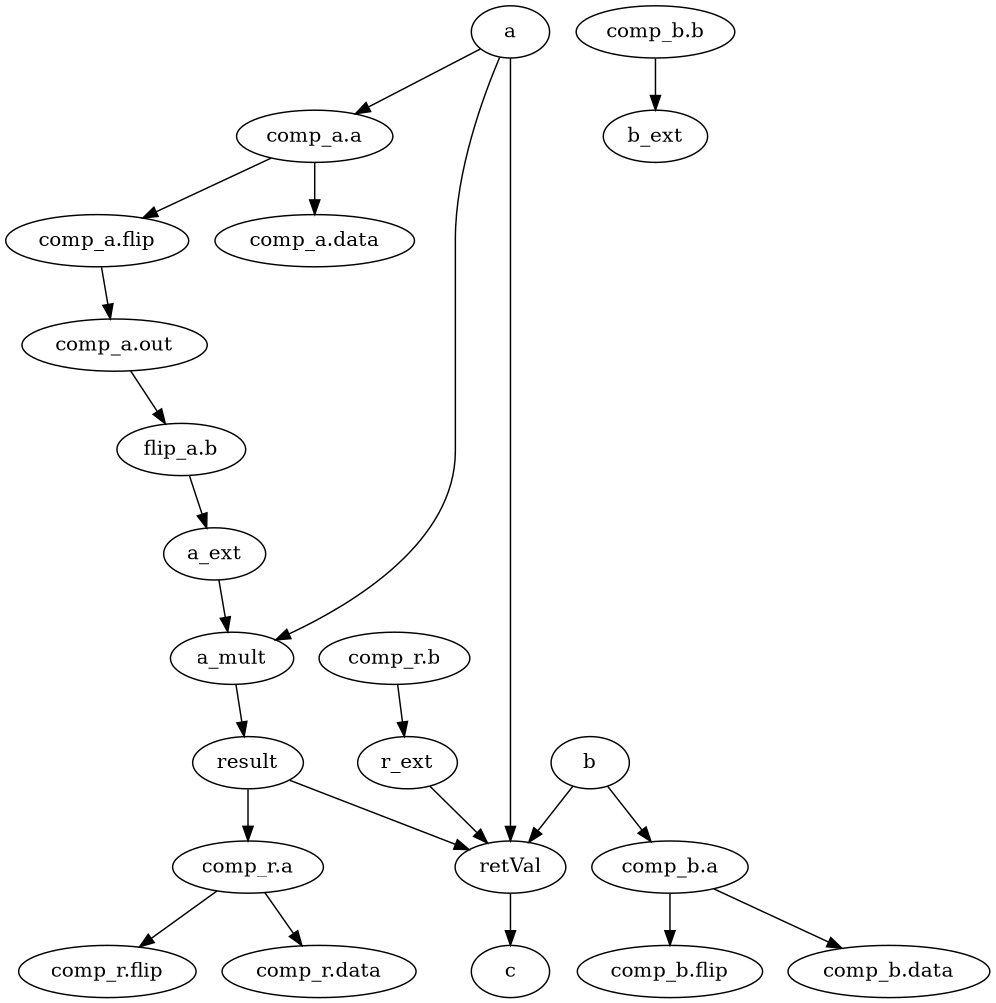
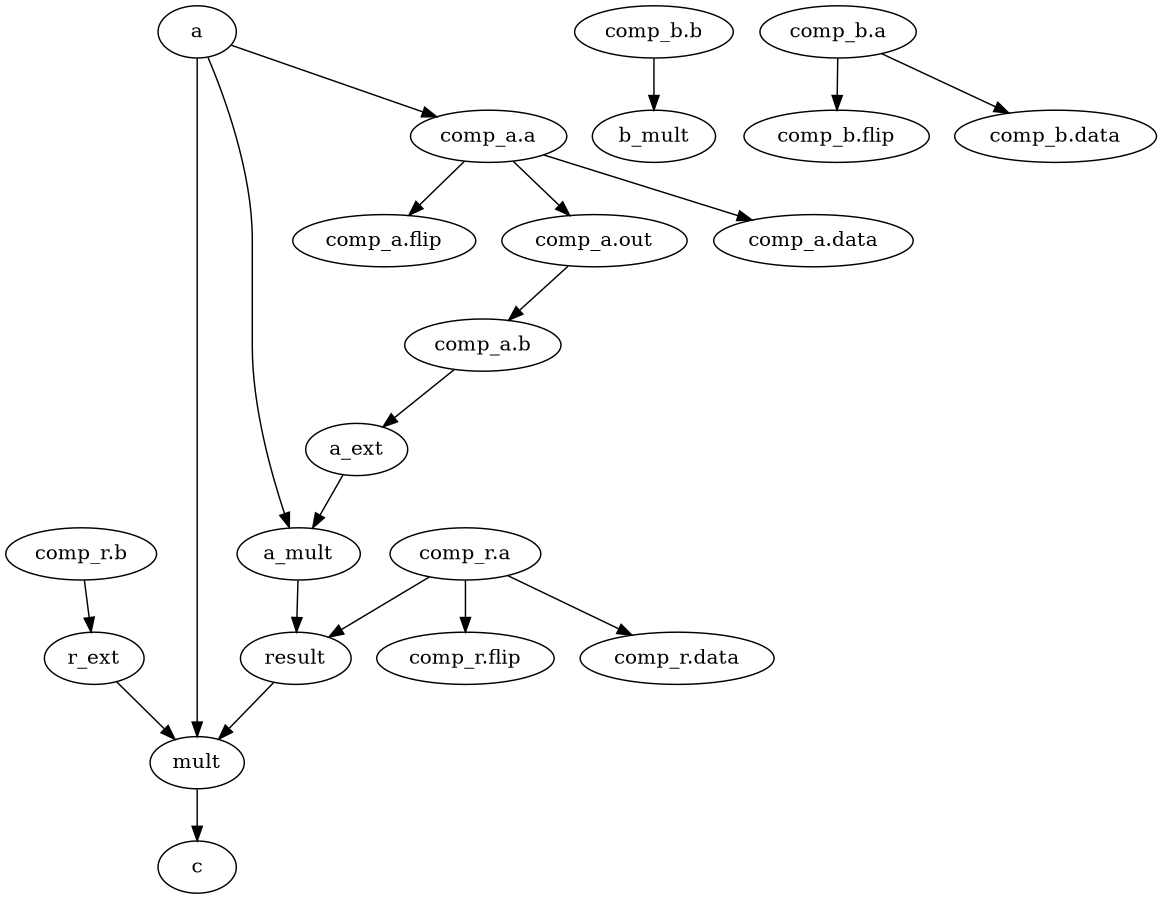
(655, 136) -> (654, 136)
(105, 286) -> (536, 183)
(181, 450) -> (483, 345)
(590, 763) -> none
(248, 808) -> (385, 603)
(510, 867) -> (197, 763)
